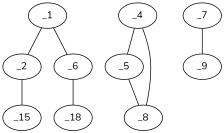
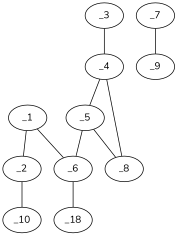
none -> (104, 16)
(22, 118) -> (22, 220)
none -> (79, 143)
